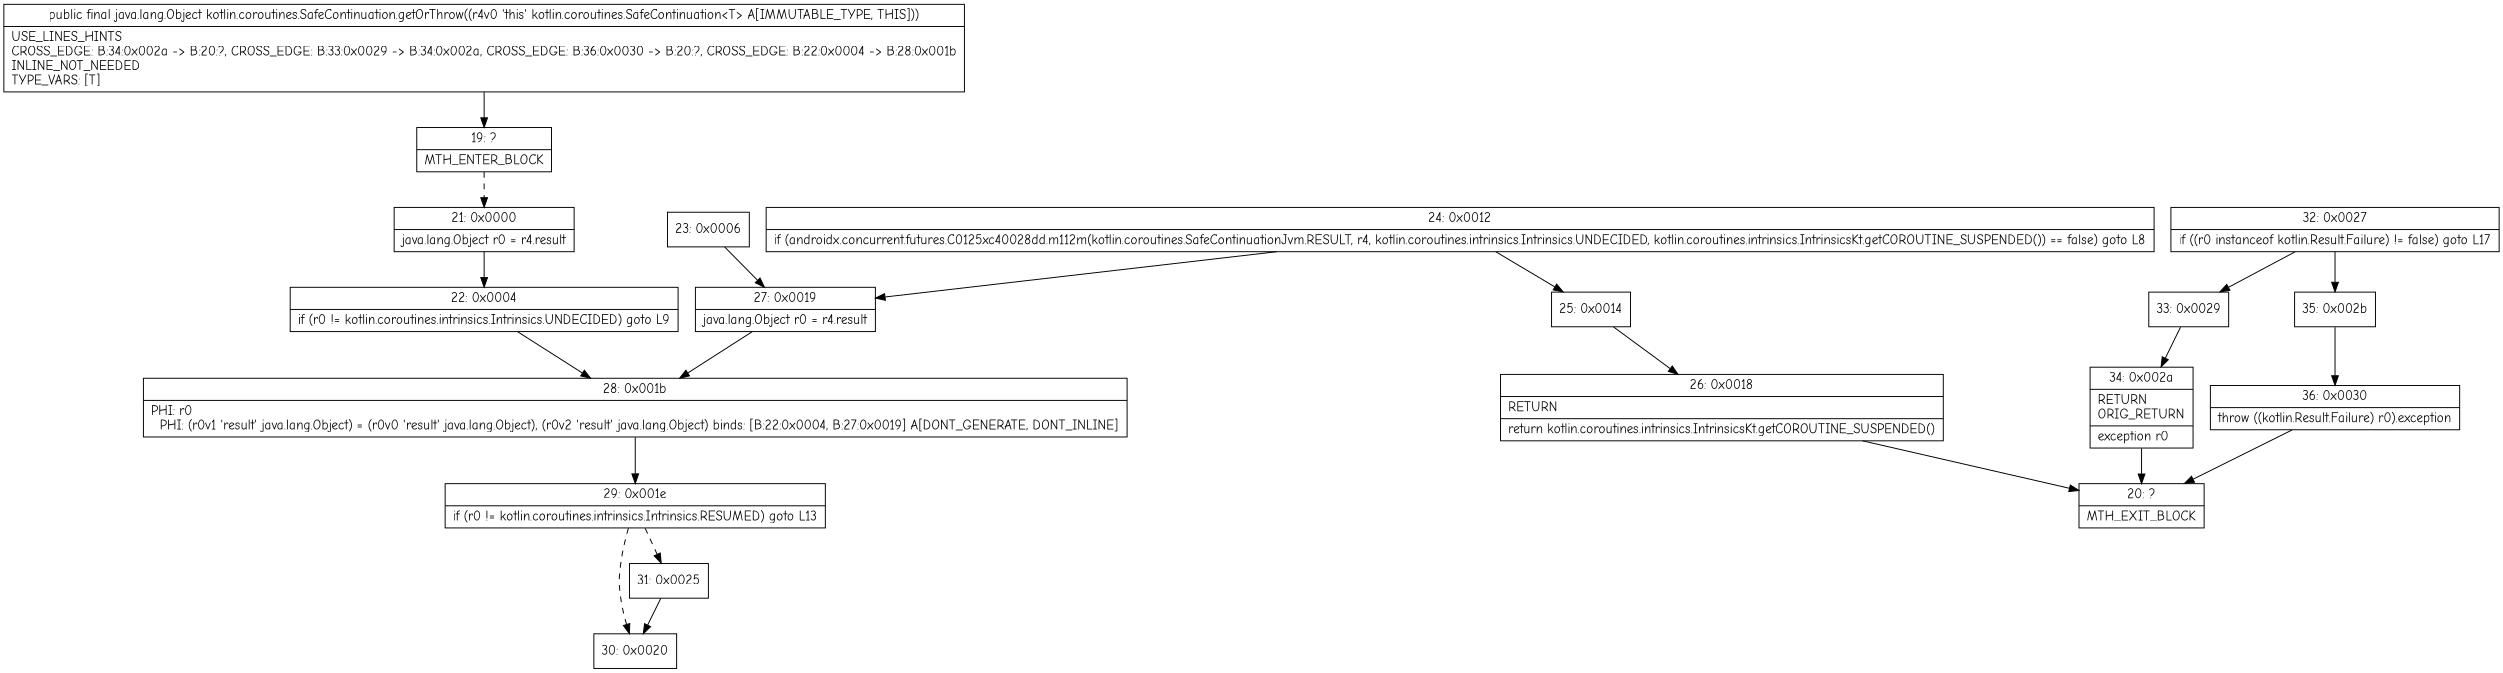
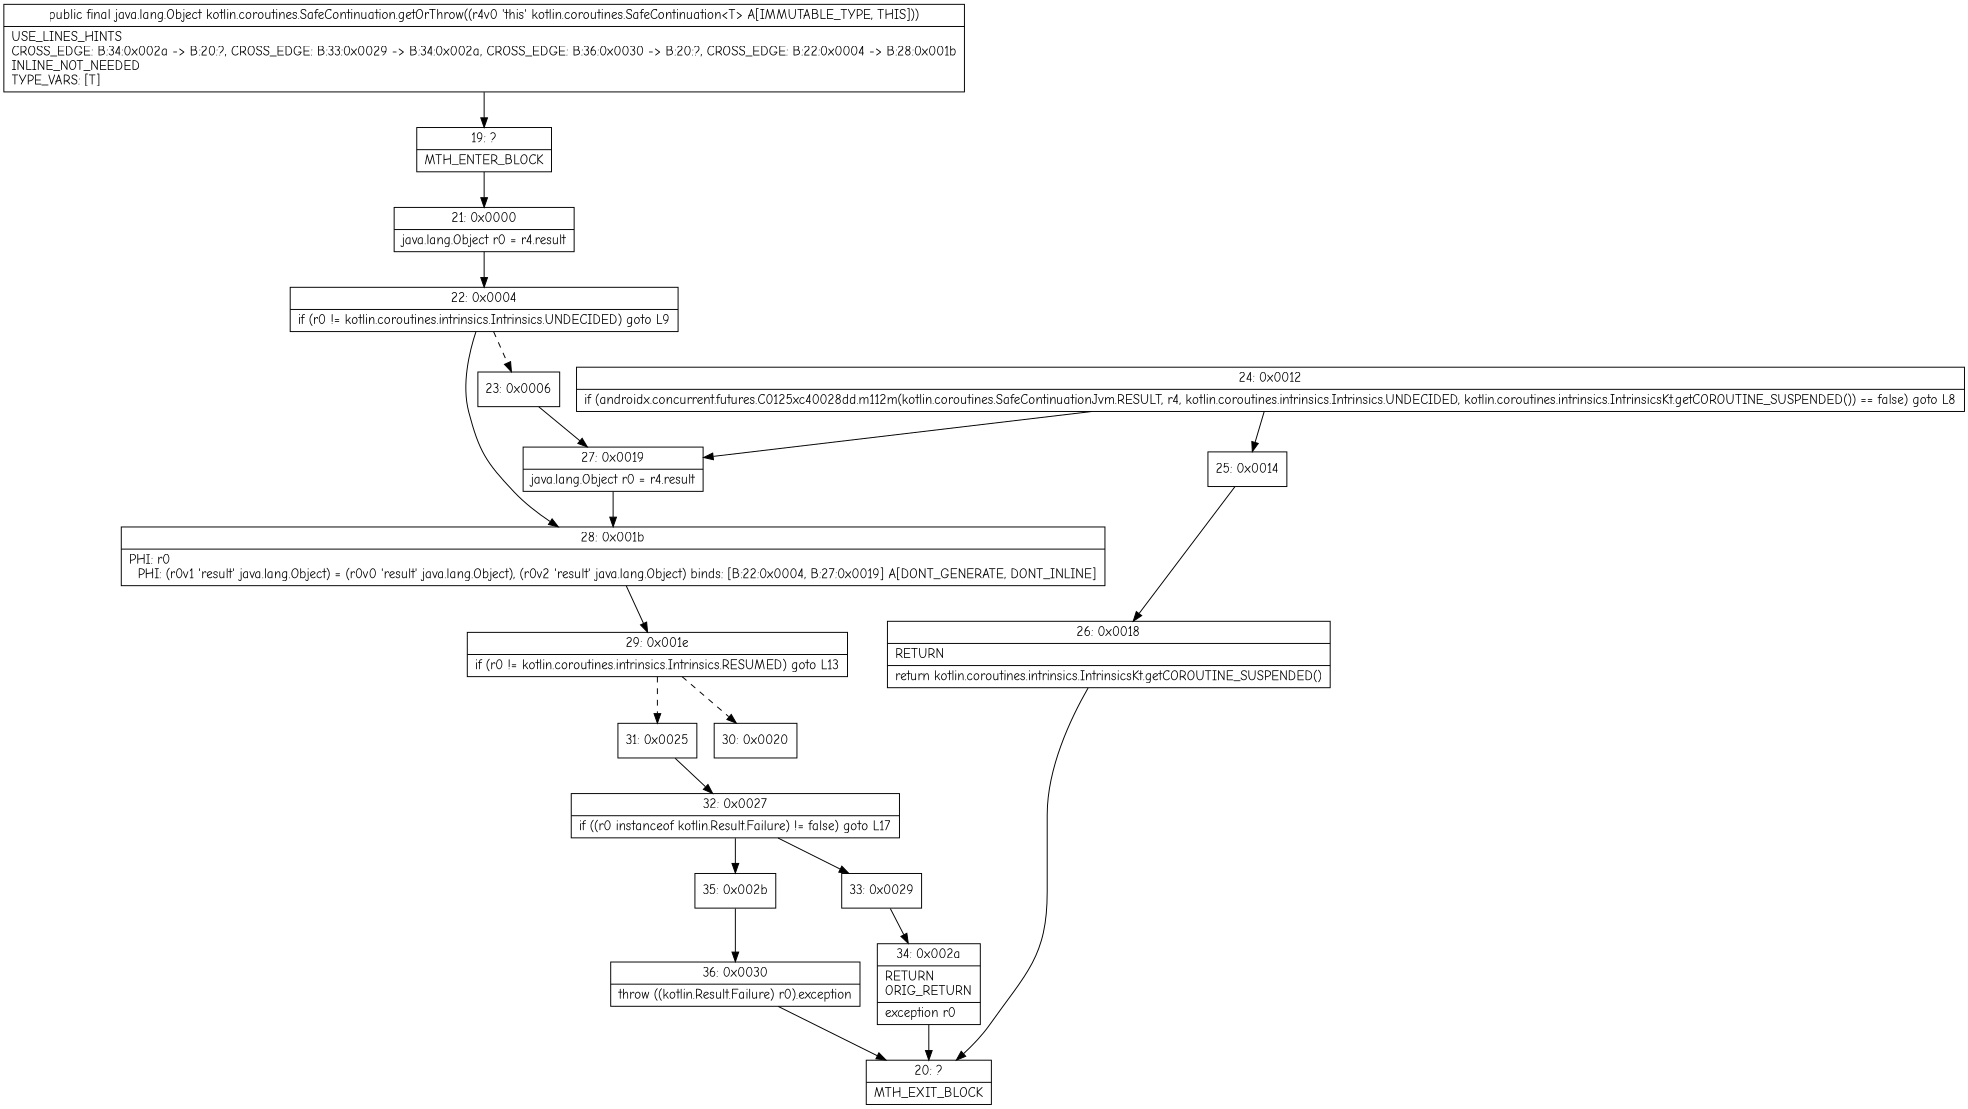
(484, 185) -> (484, 185)
none -> (501, 347)
(654, 612) -> (690, 772)
